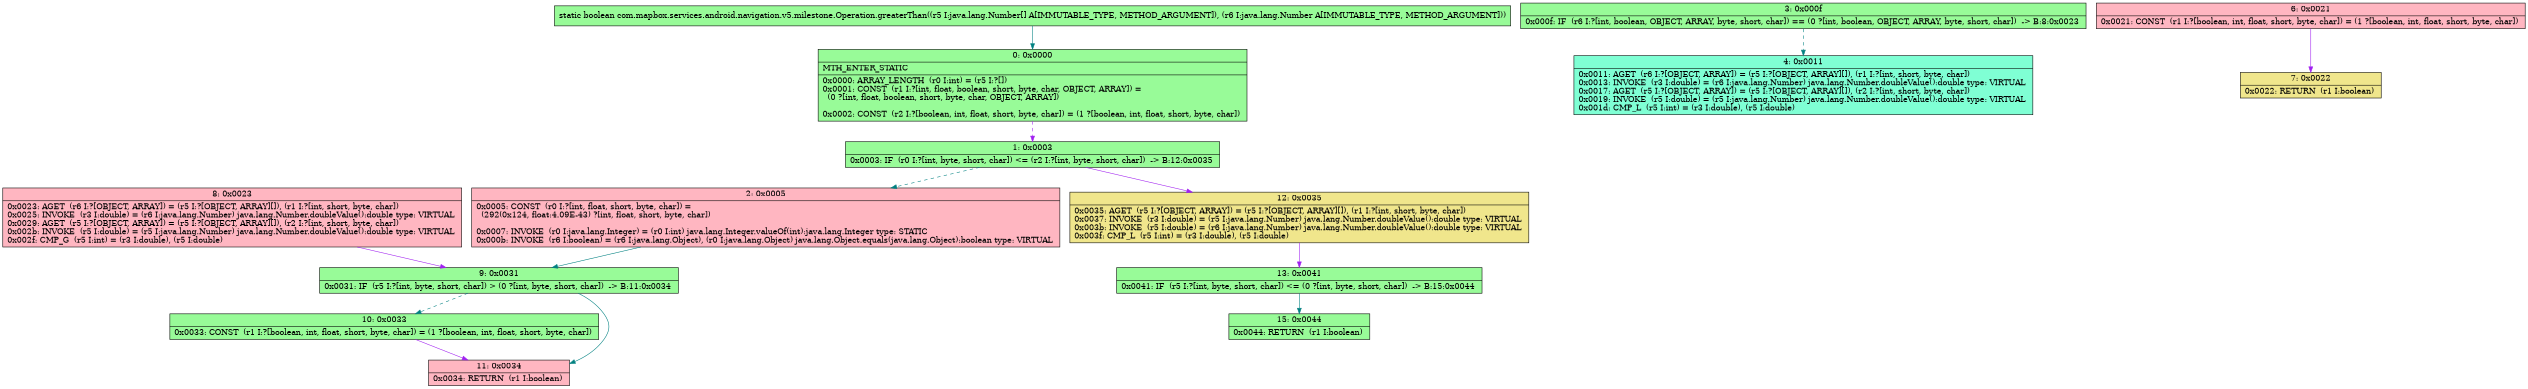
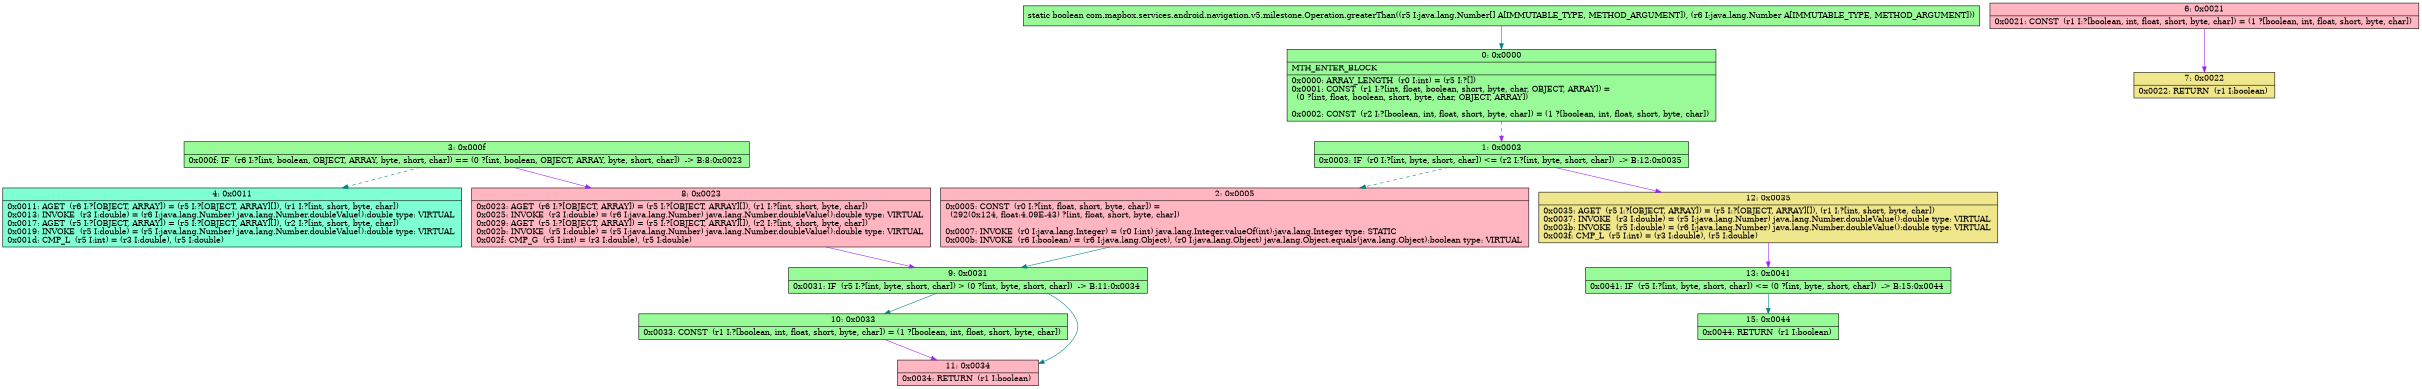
(865, 68) -> (1334, 68)
none -> (549, 177)
(444, 303) -> (913, 303)
